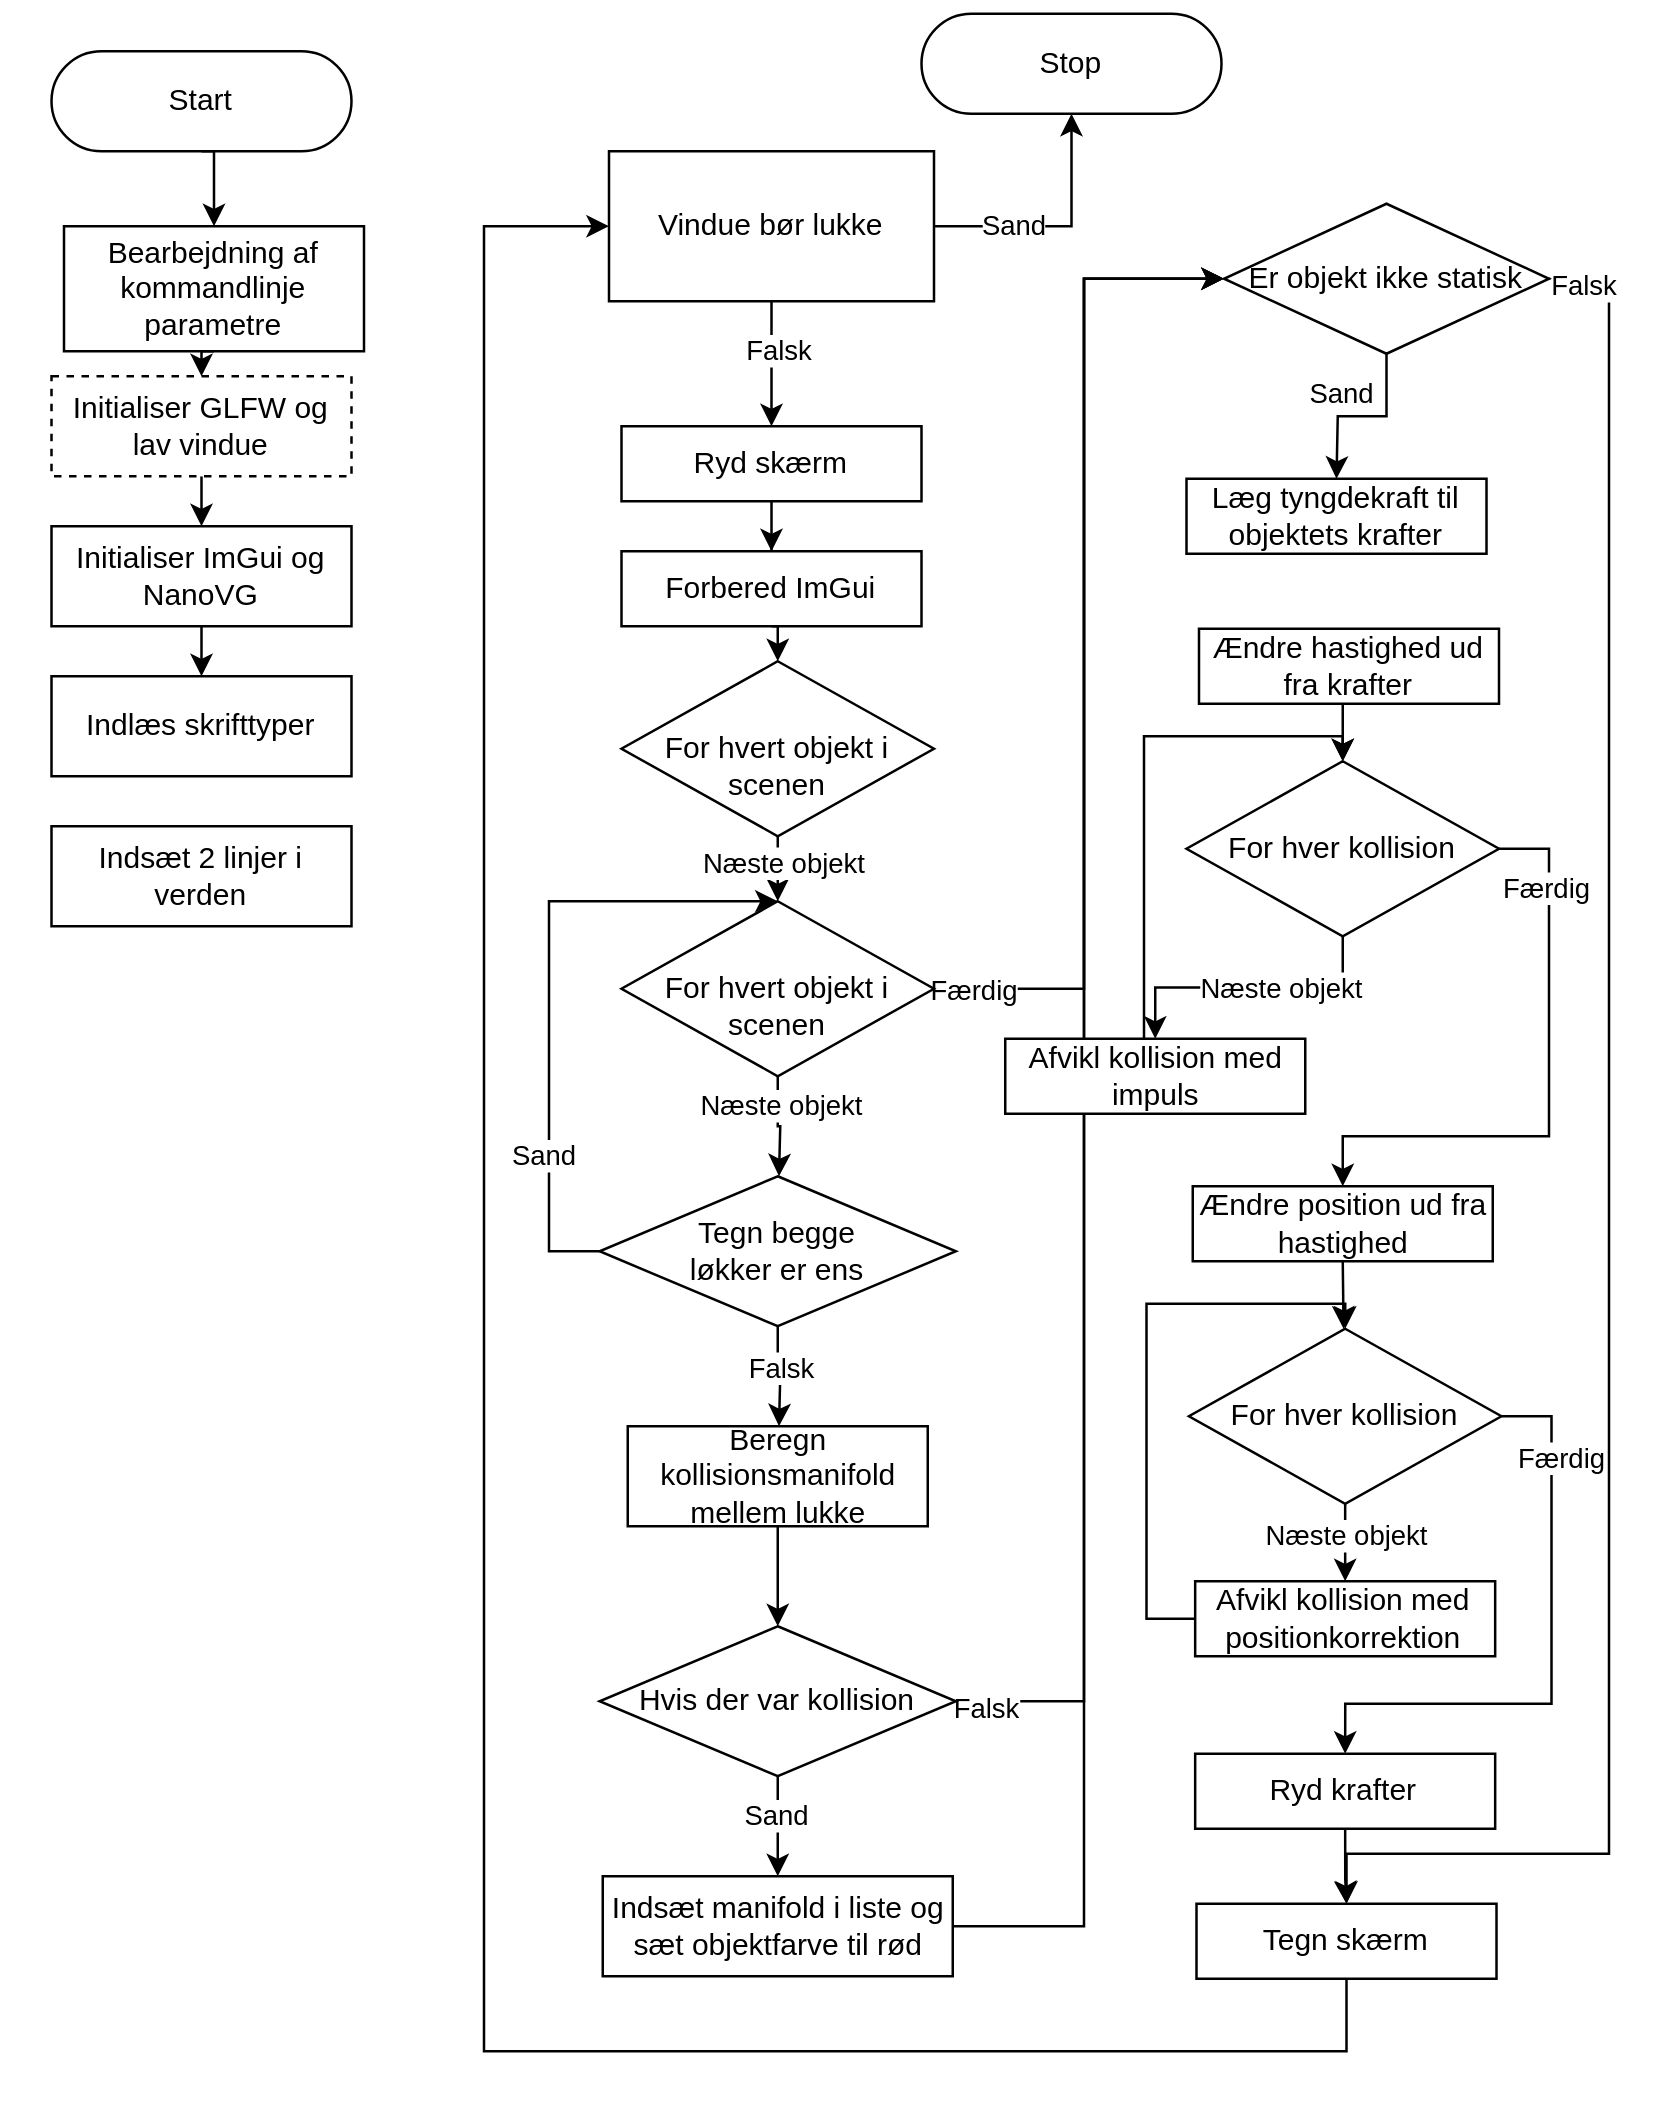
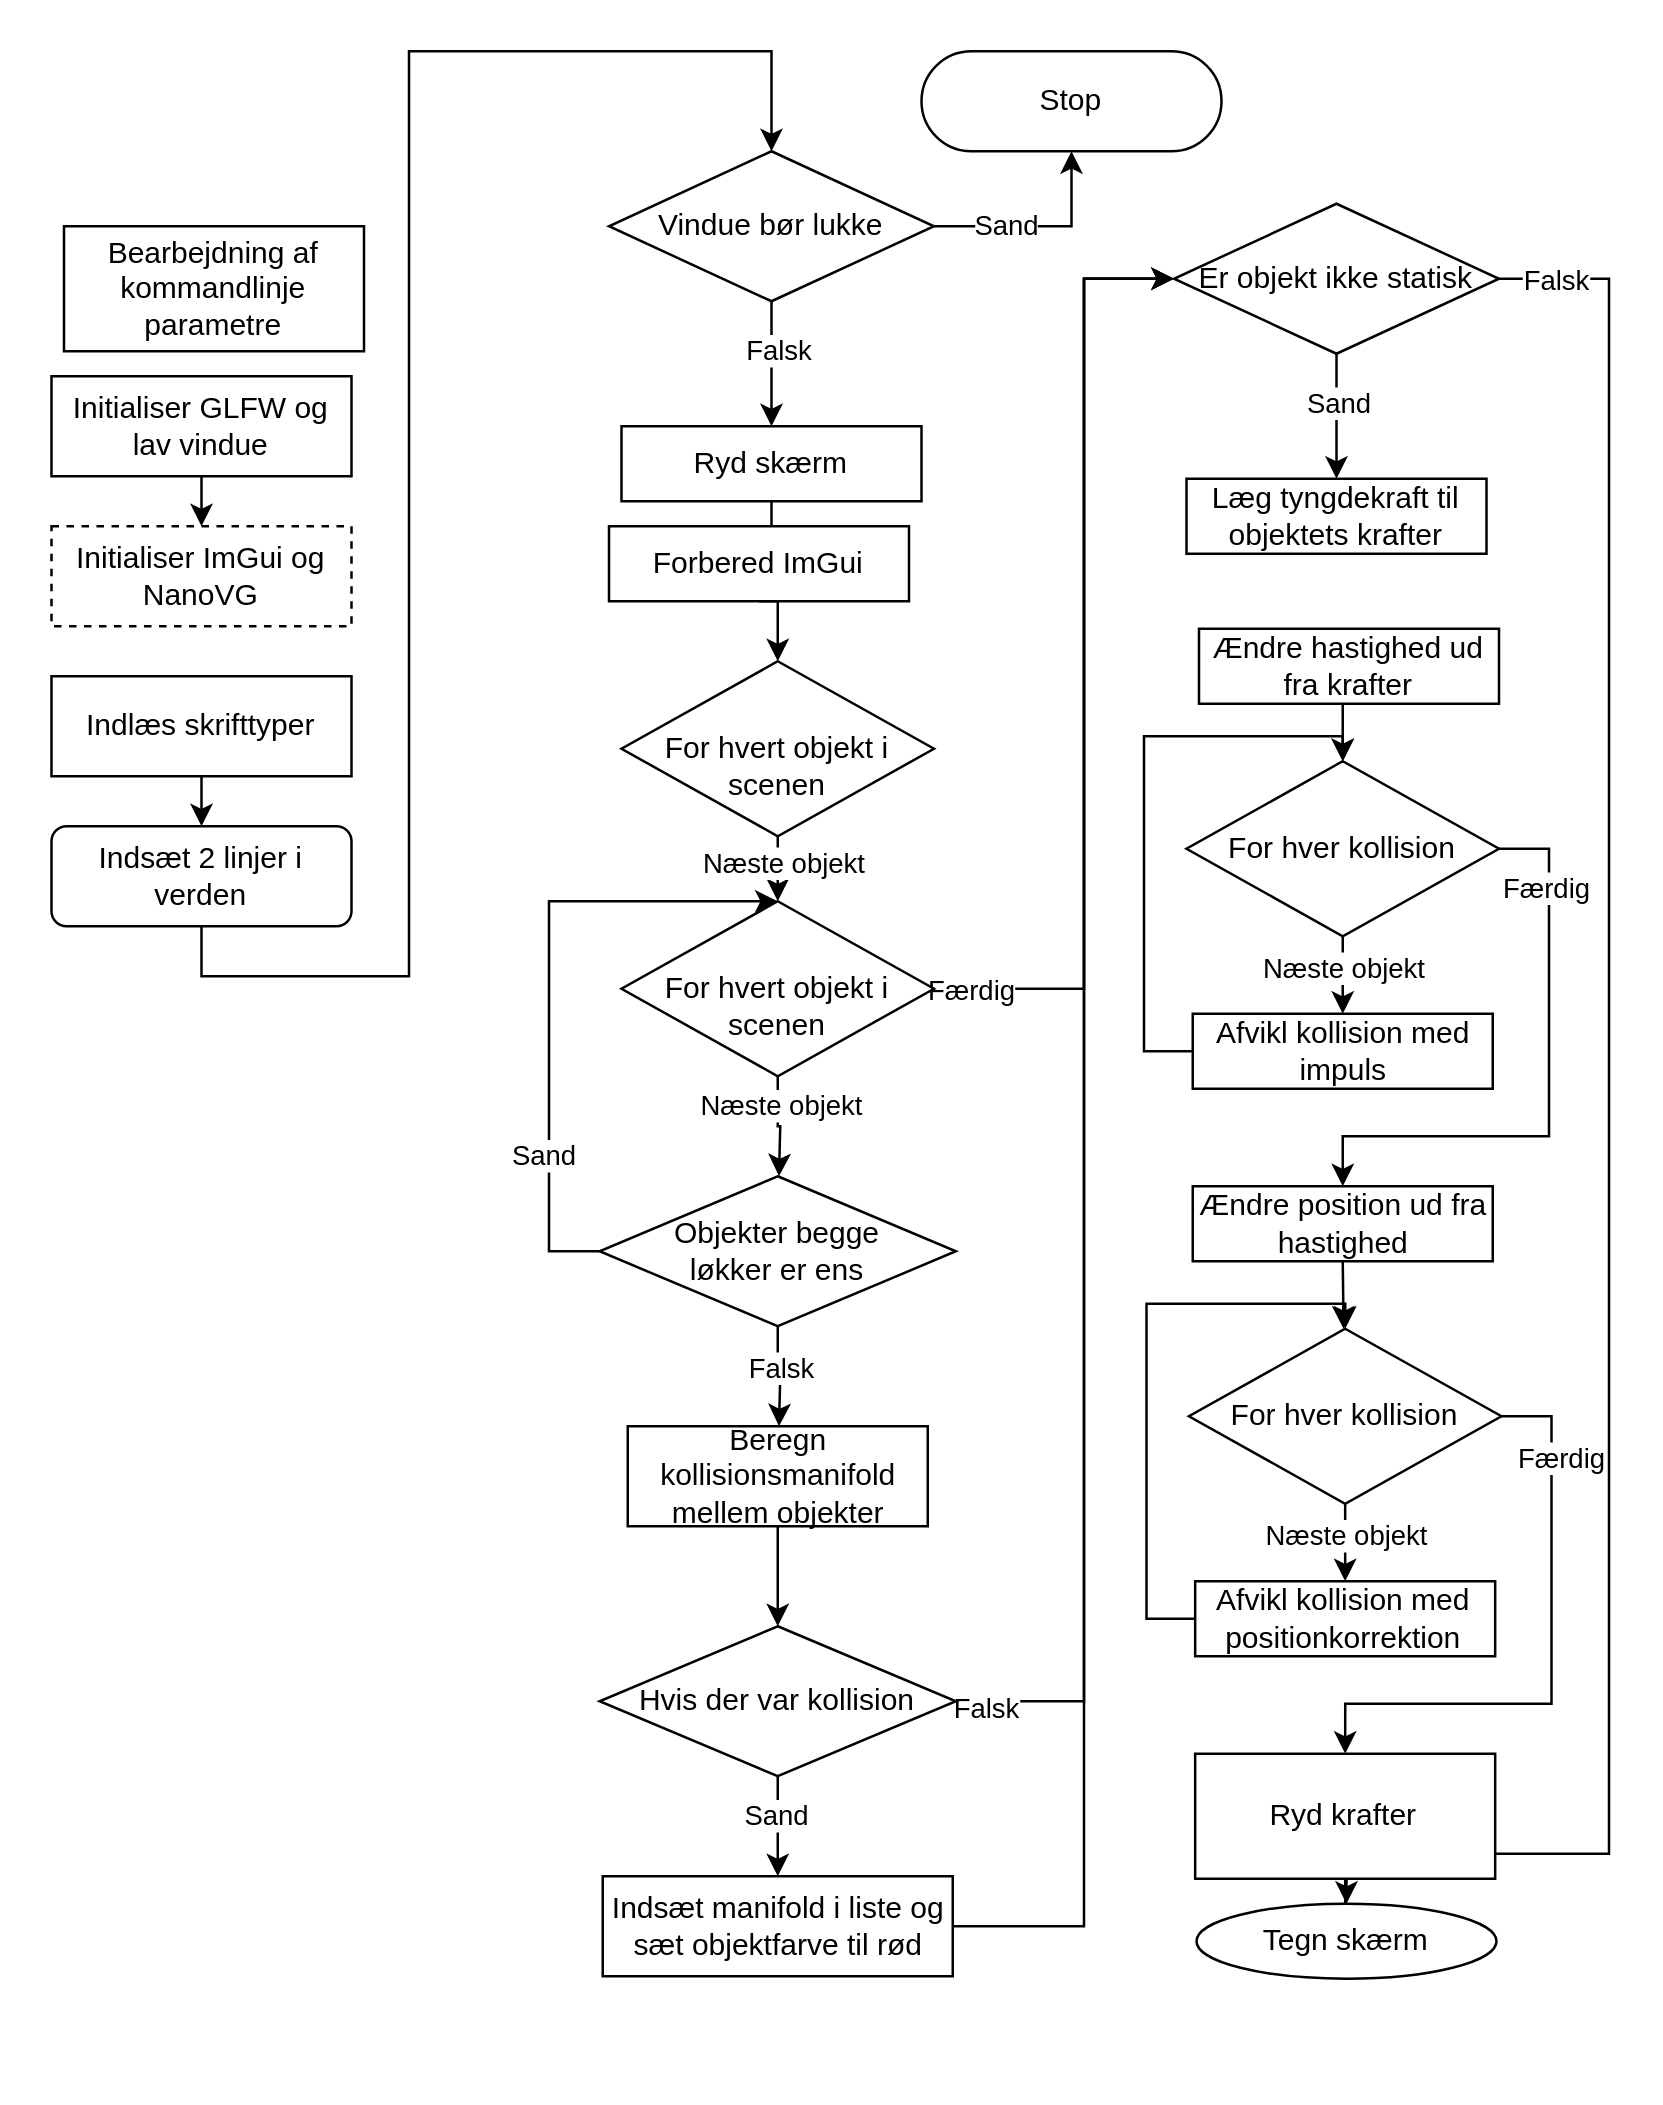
(1071, 64) -> (1071, 101)
(201, 101) -> none
(214, 174) -> none
(771, 226) -> (771, 226)
(1386, 279) -> (1336, 279)
(201, 354) -> none
none -> (409, 419)
(201, 426) -> (201, 426)
(201, 576) -> (201, 576)
(771, 589) -> (759, 564)
(201, 643) -> none
none -> (201, 793)
(201, 876) -> (201, 876)
(1155, 1076) -> (1343, 1051)
(778, 1251) -> (778, 1251)
(779, 1476) -> (779, 1476)
(484, 1551) -> none
(1345, 1791) -> (1345, 1816)
(1346, 1941) -> (1346, 1941)
